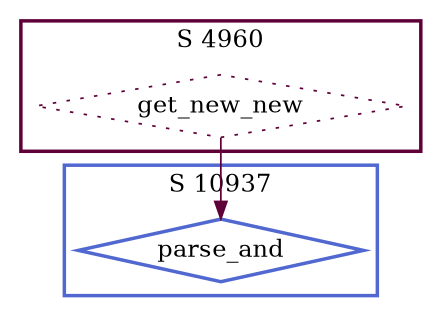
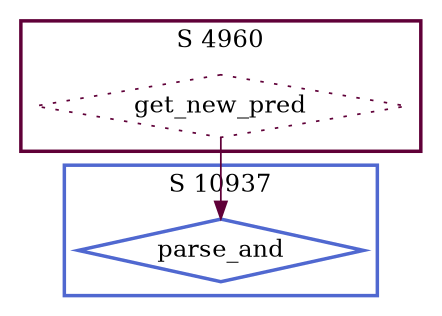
(221, 106) -> (221, 106)
